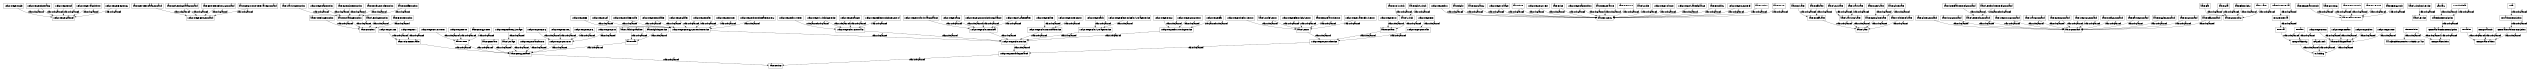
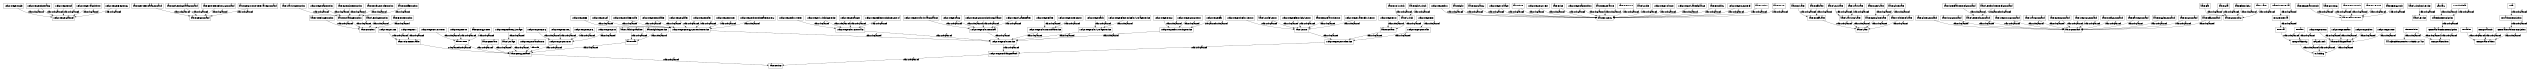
(200, 18) -> (200, 18)
(818, 24) -> (821, 24)
(463, 48) -> (460, 48)
(539, 48) -> (535, 48)
